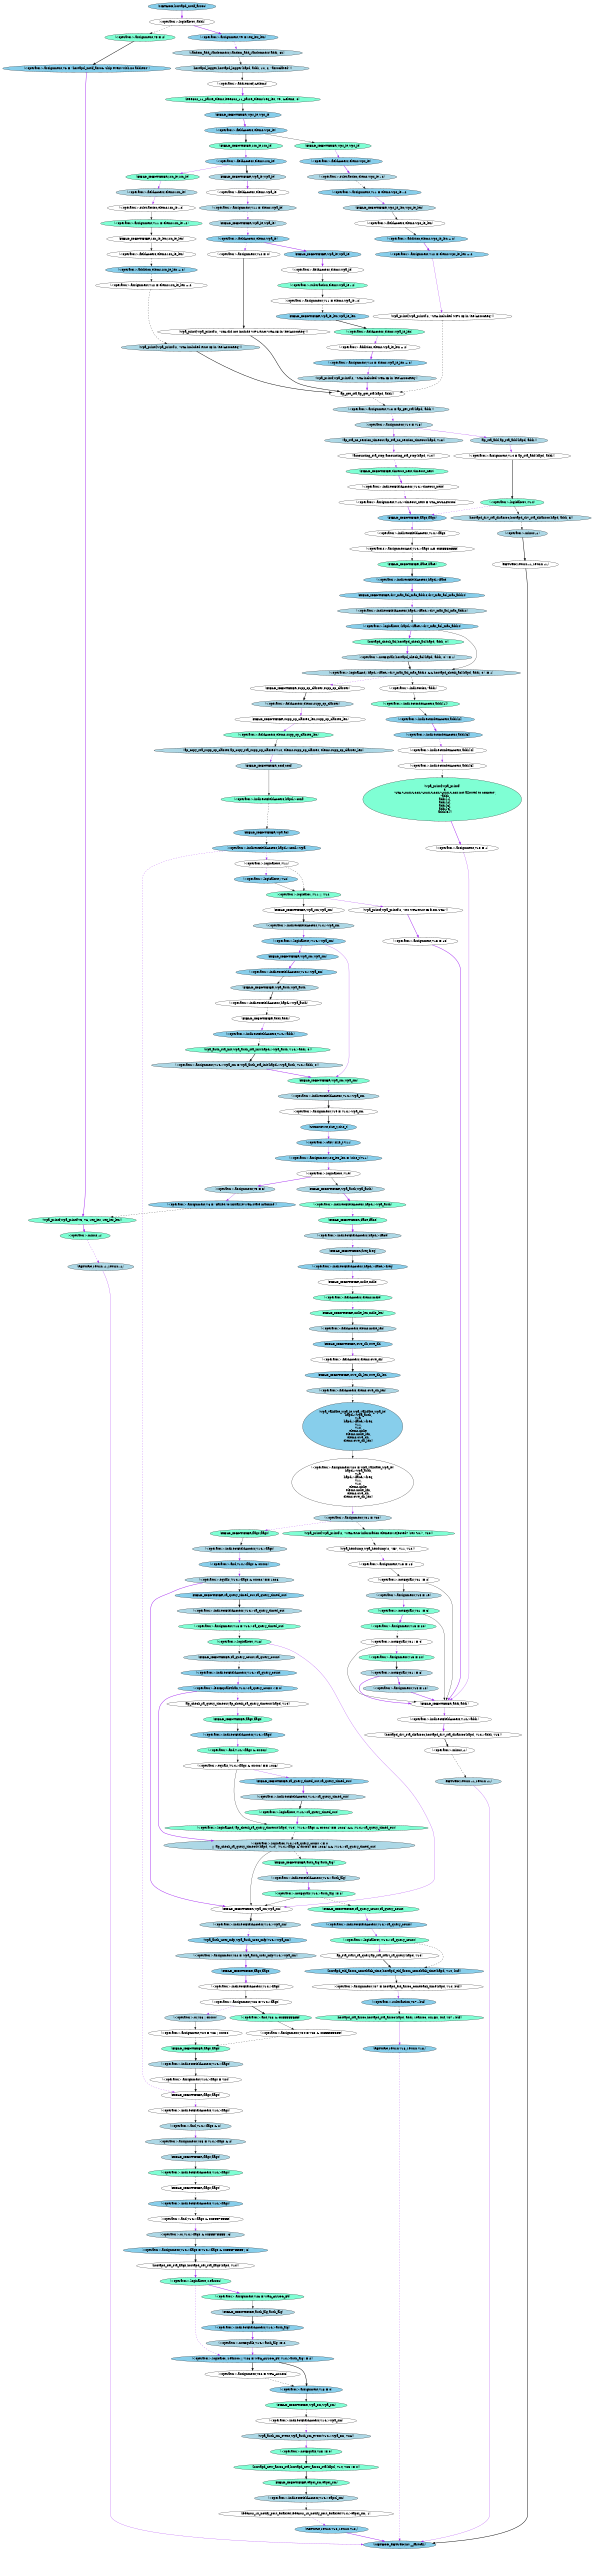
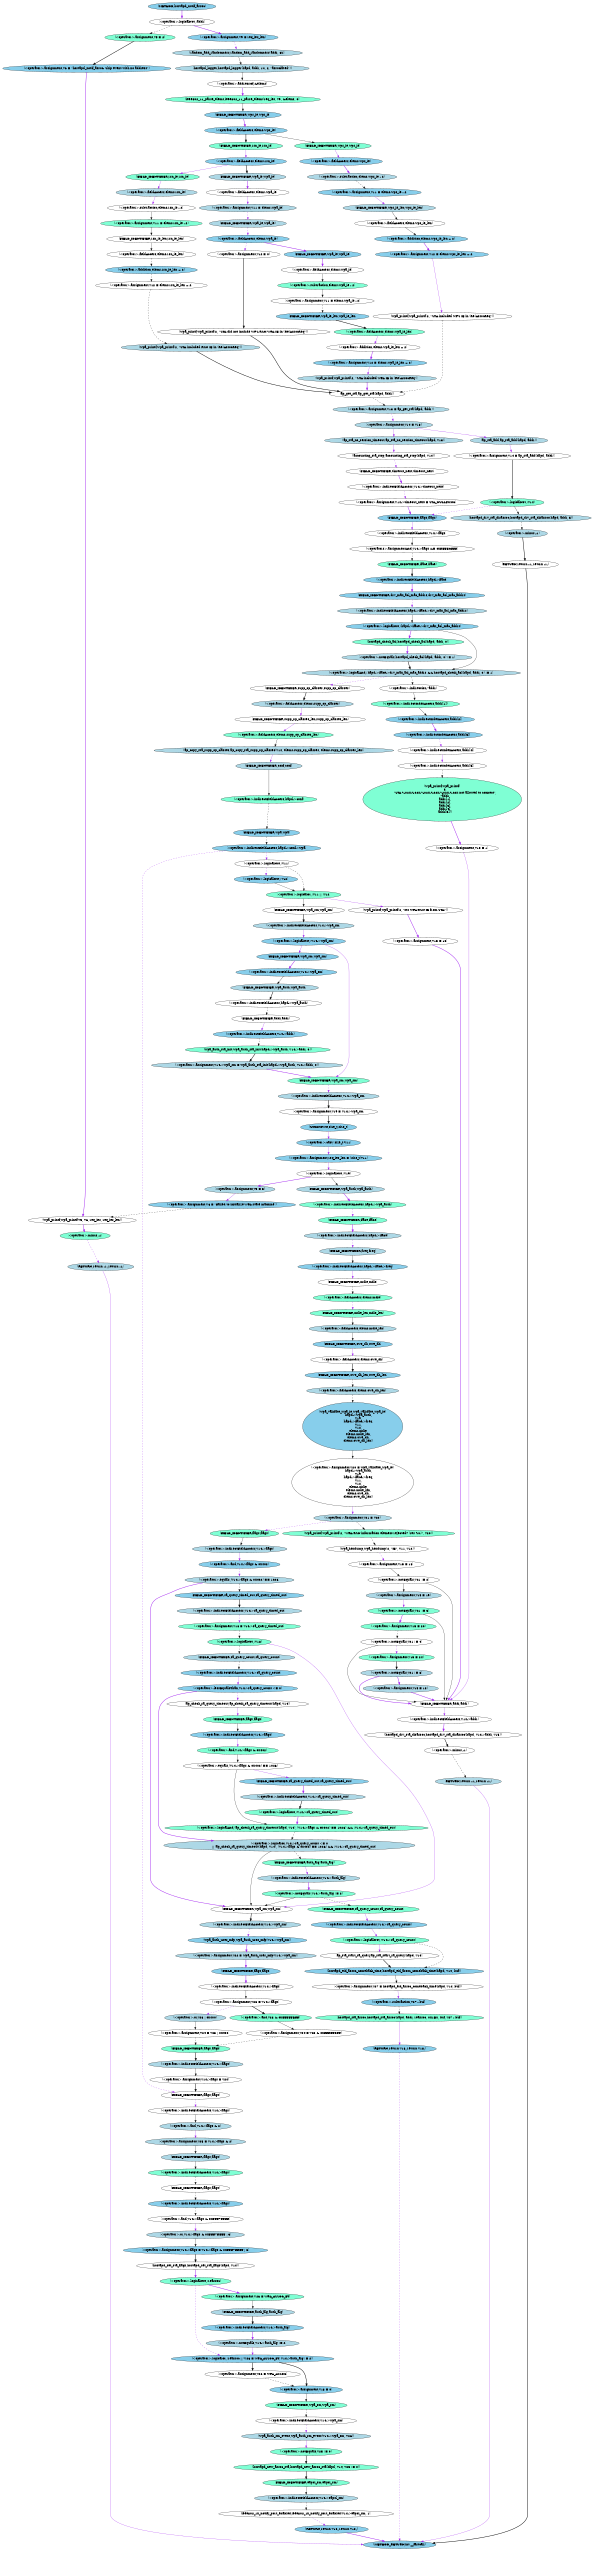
(397, 471) -> (397, 471)
(267, 833) -> (267, 833)
(82, 1220) -> (82, 1220)
